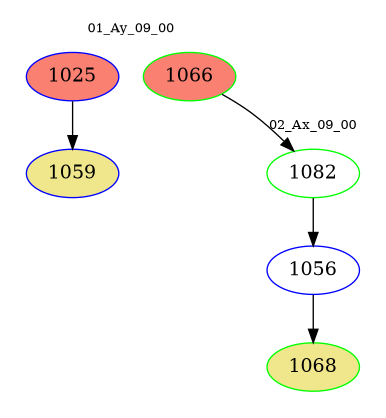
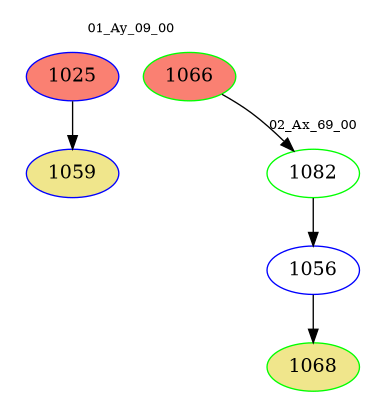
(313, 126) -> (313, 126)
